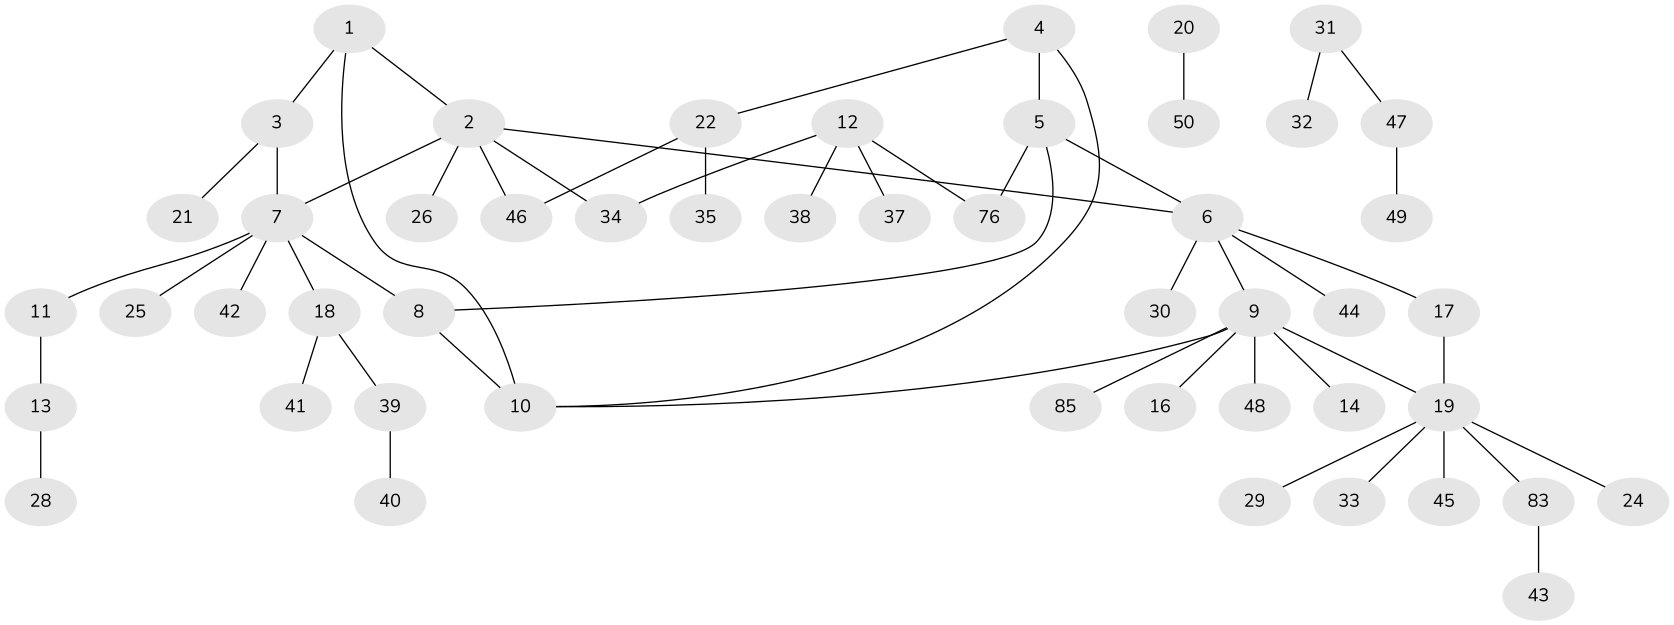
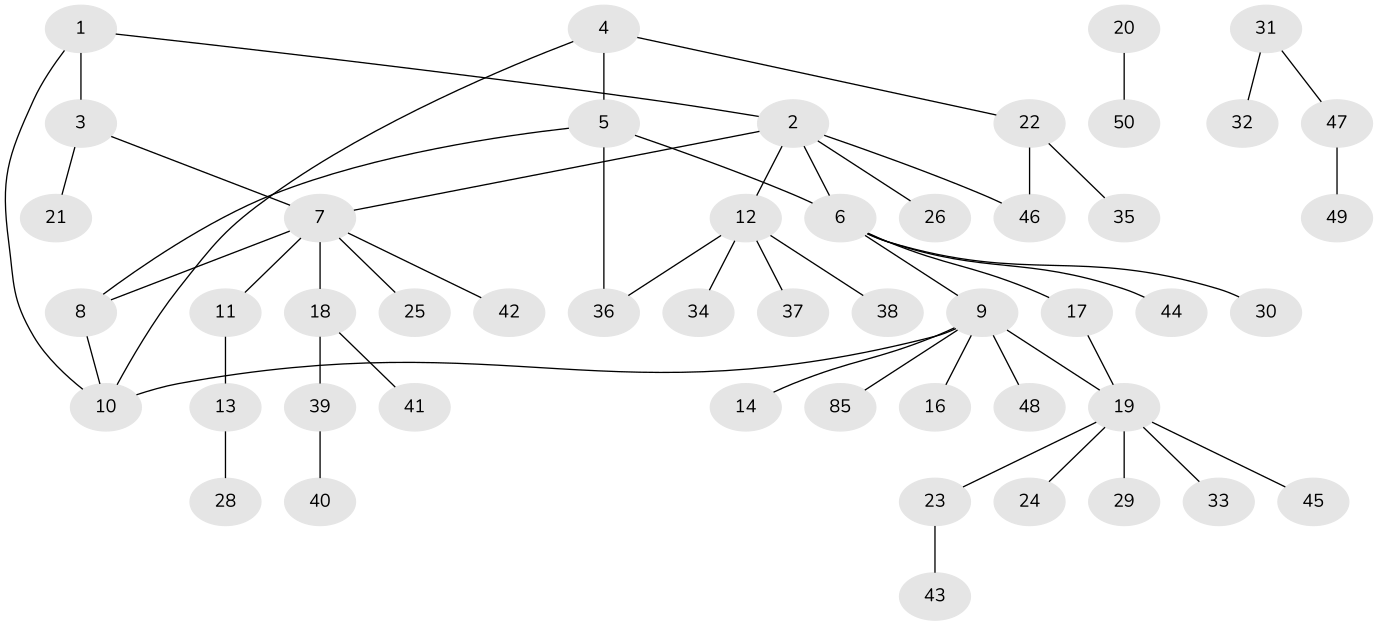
(540, 171) -> (769, 171)
(989, 218) -> (604, 313)
(1539, 502) -> (935, 502)
